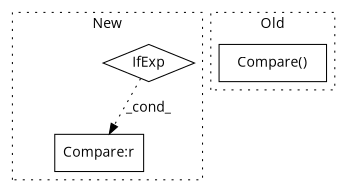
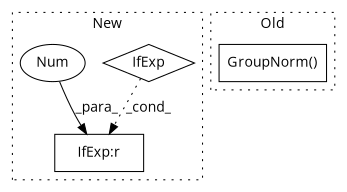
none -> (53, 63)
(273, 63) -> (273, 63)
(99, 153) -> (99, 153)
